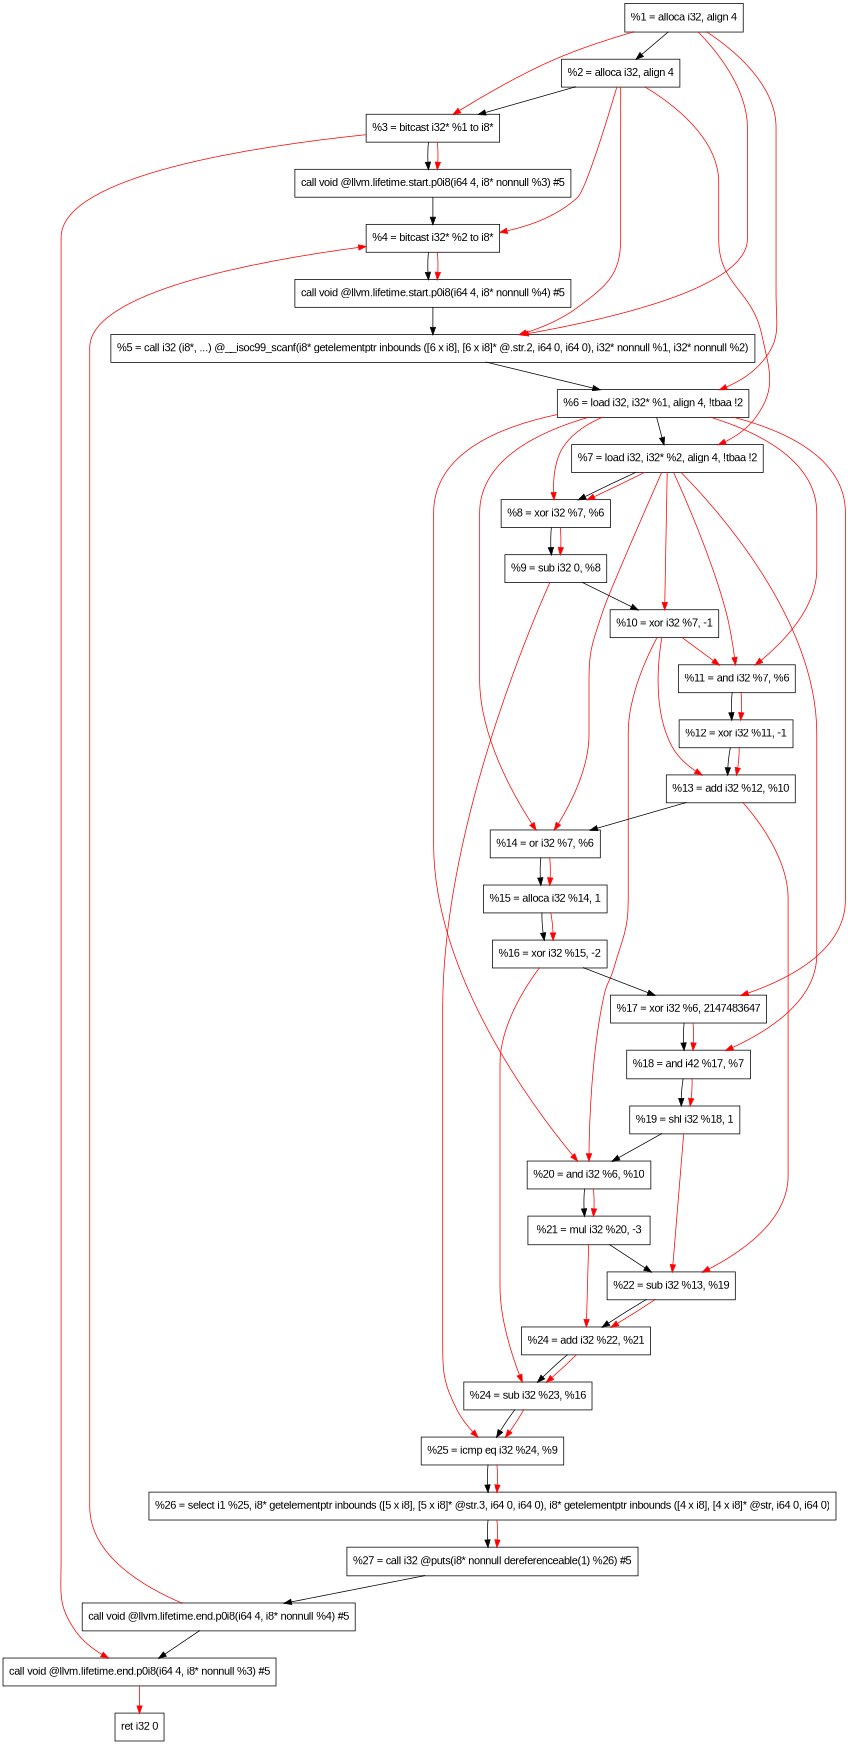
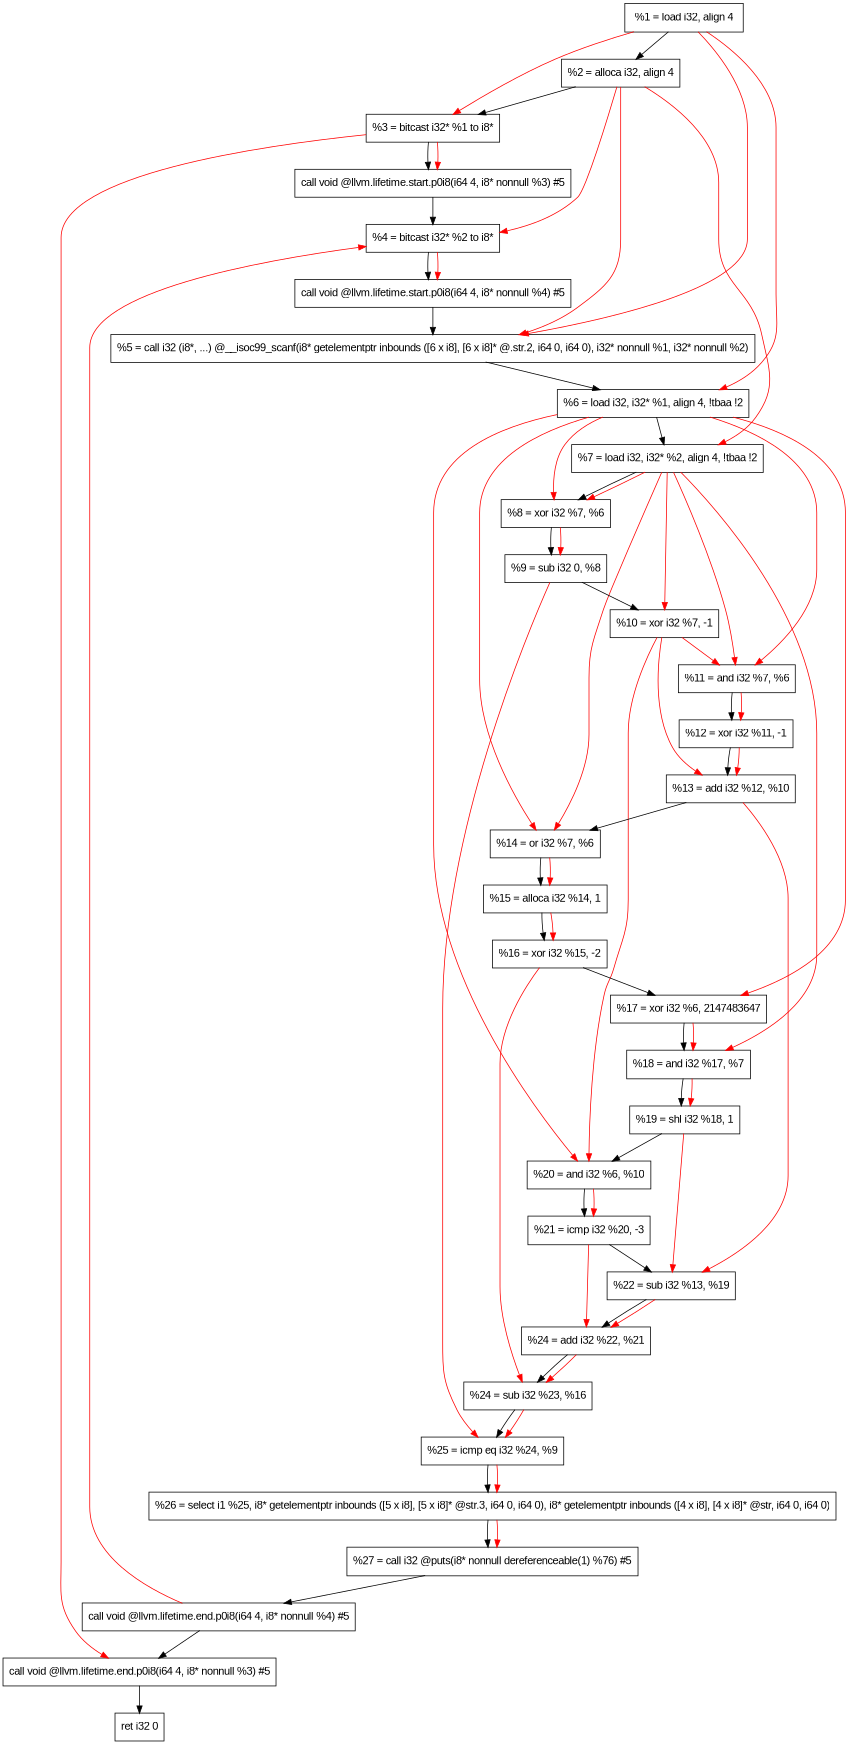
(684, 18) -> (684, 18)
(689, 1065) -> (689, 1065)
(589, 1230) -> (589, 1230)
(492, 1562) -> (492, 1562)
(140, 1696) -> (140, 1696)
